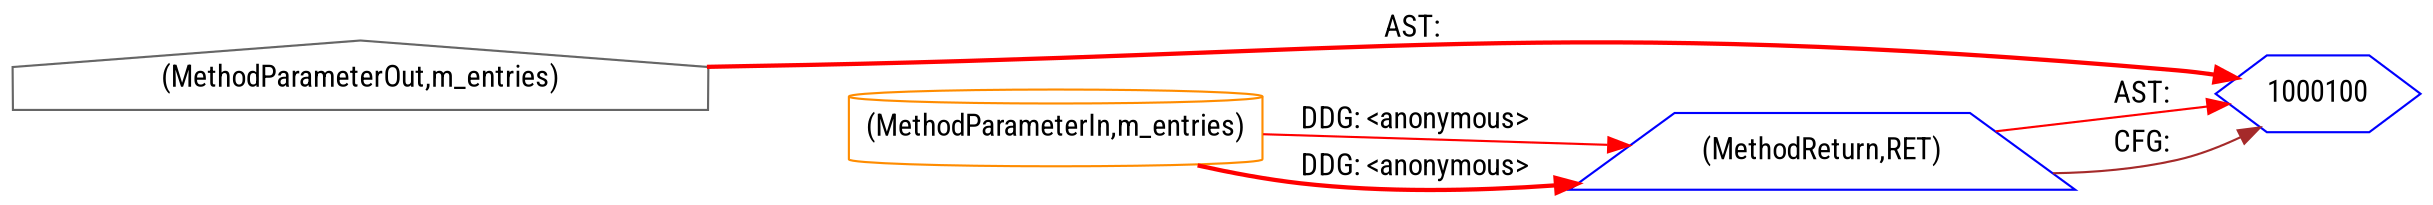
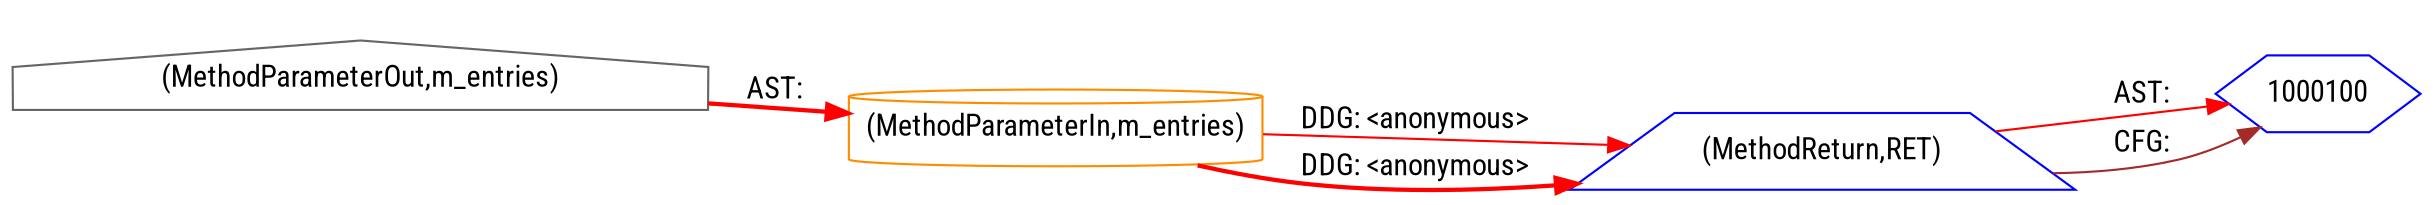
(1461, 44) -> (767, 108)
